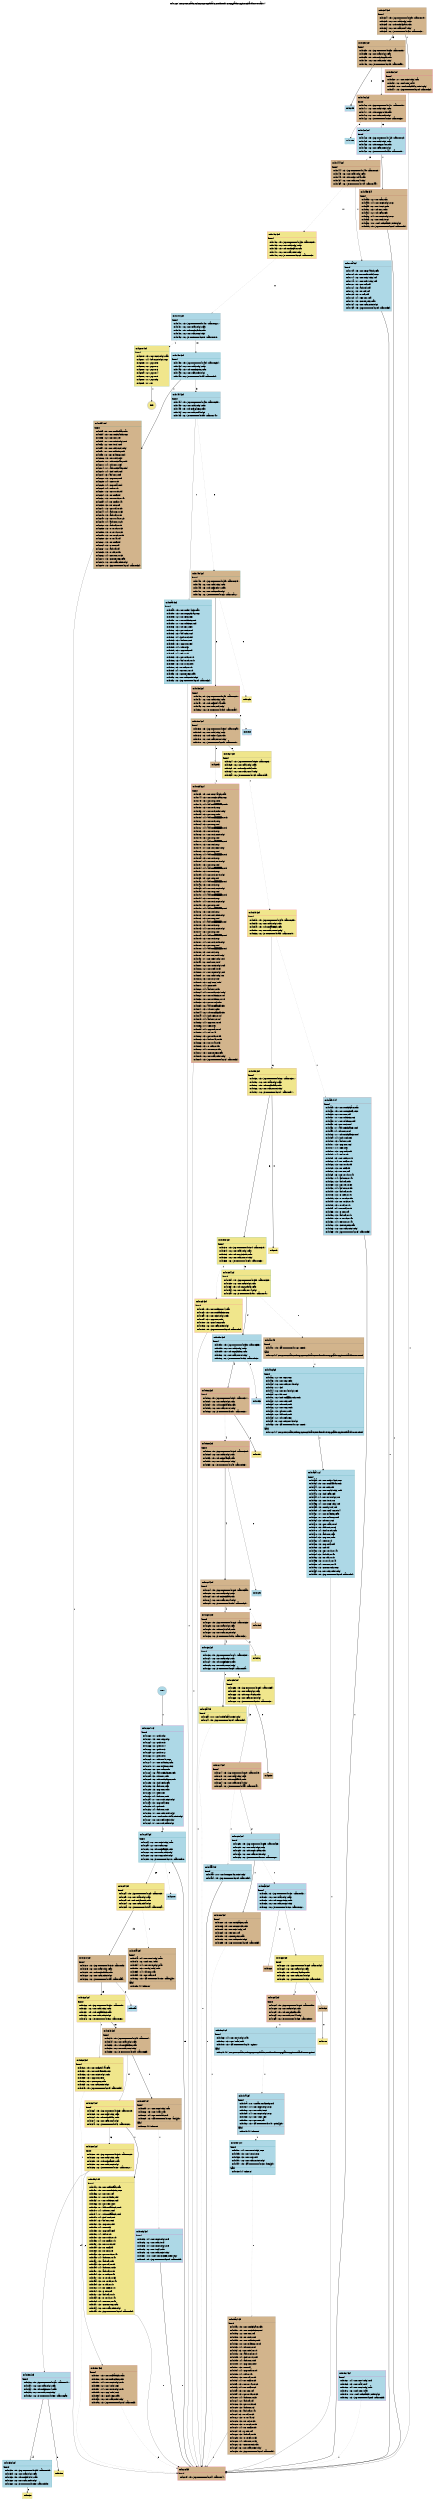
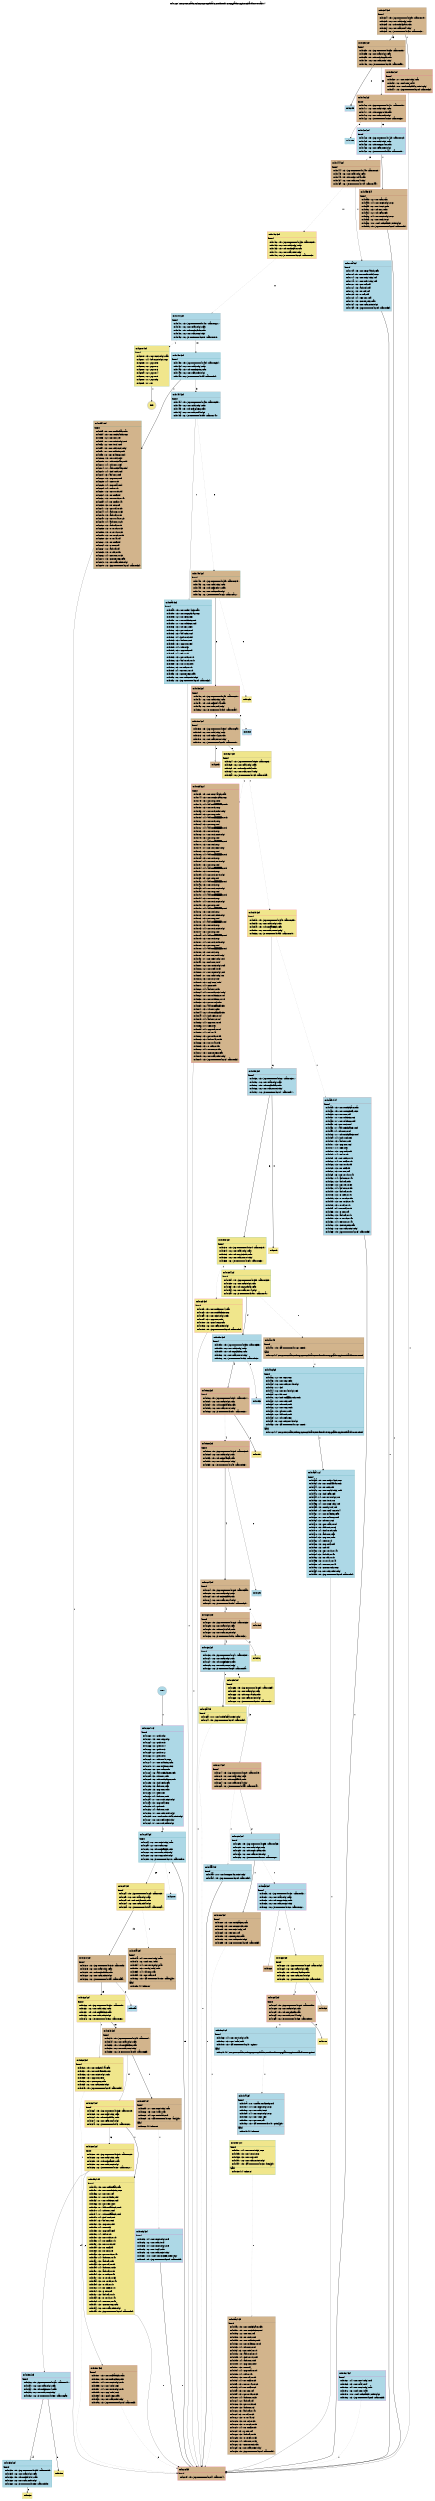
(215, 775) -> (242, 790)
(272, 1082) -> (272, 1082)
(268, 1776) -> none
(323, 2025) -> (318, 2029)
(256, 2137) -> none
(252, 2158) -> (252, 2158)
(218, 2449) -> none
